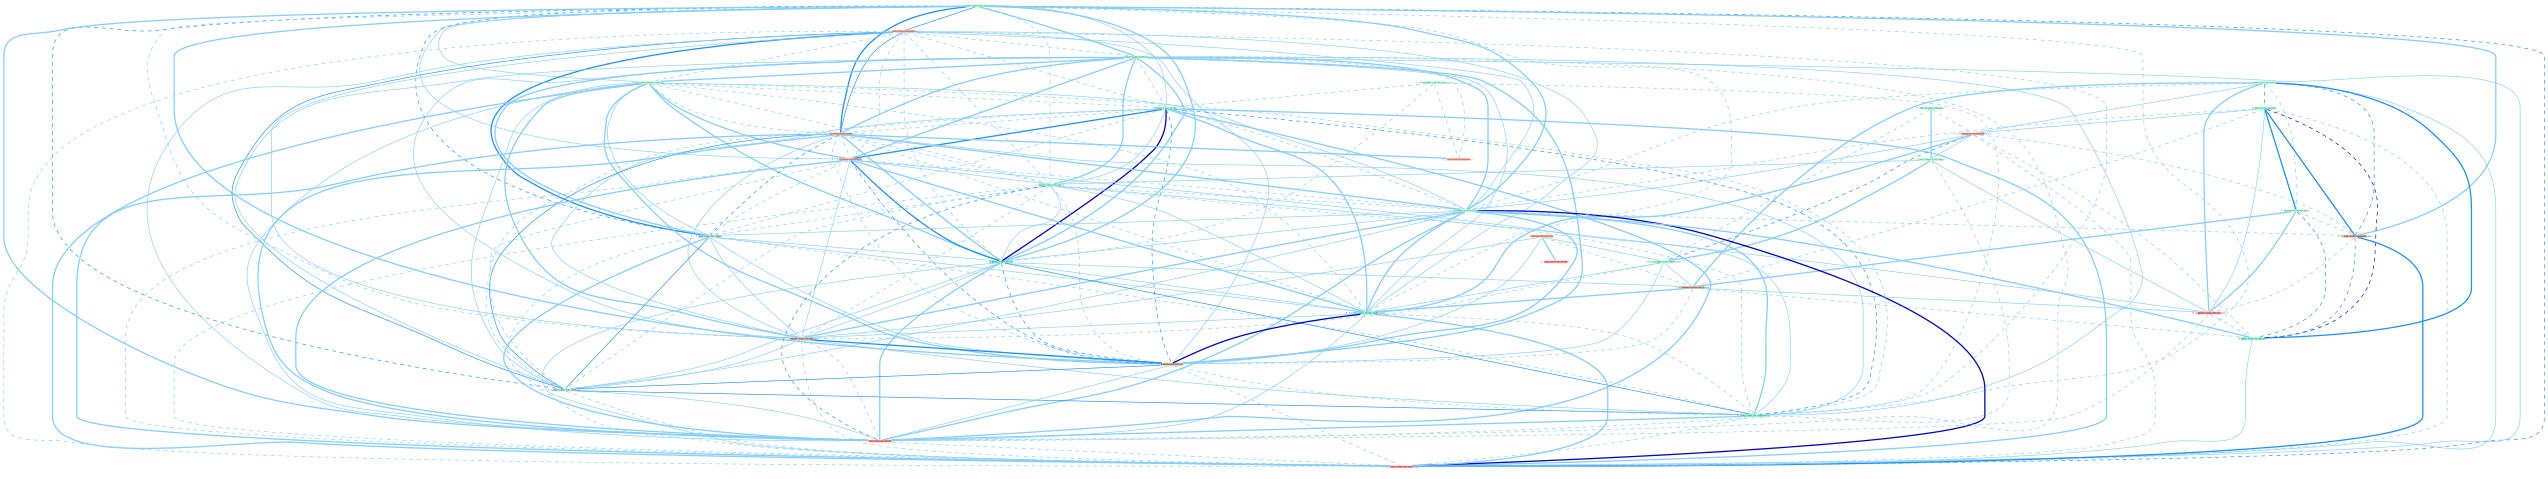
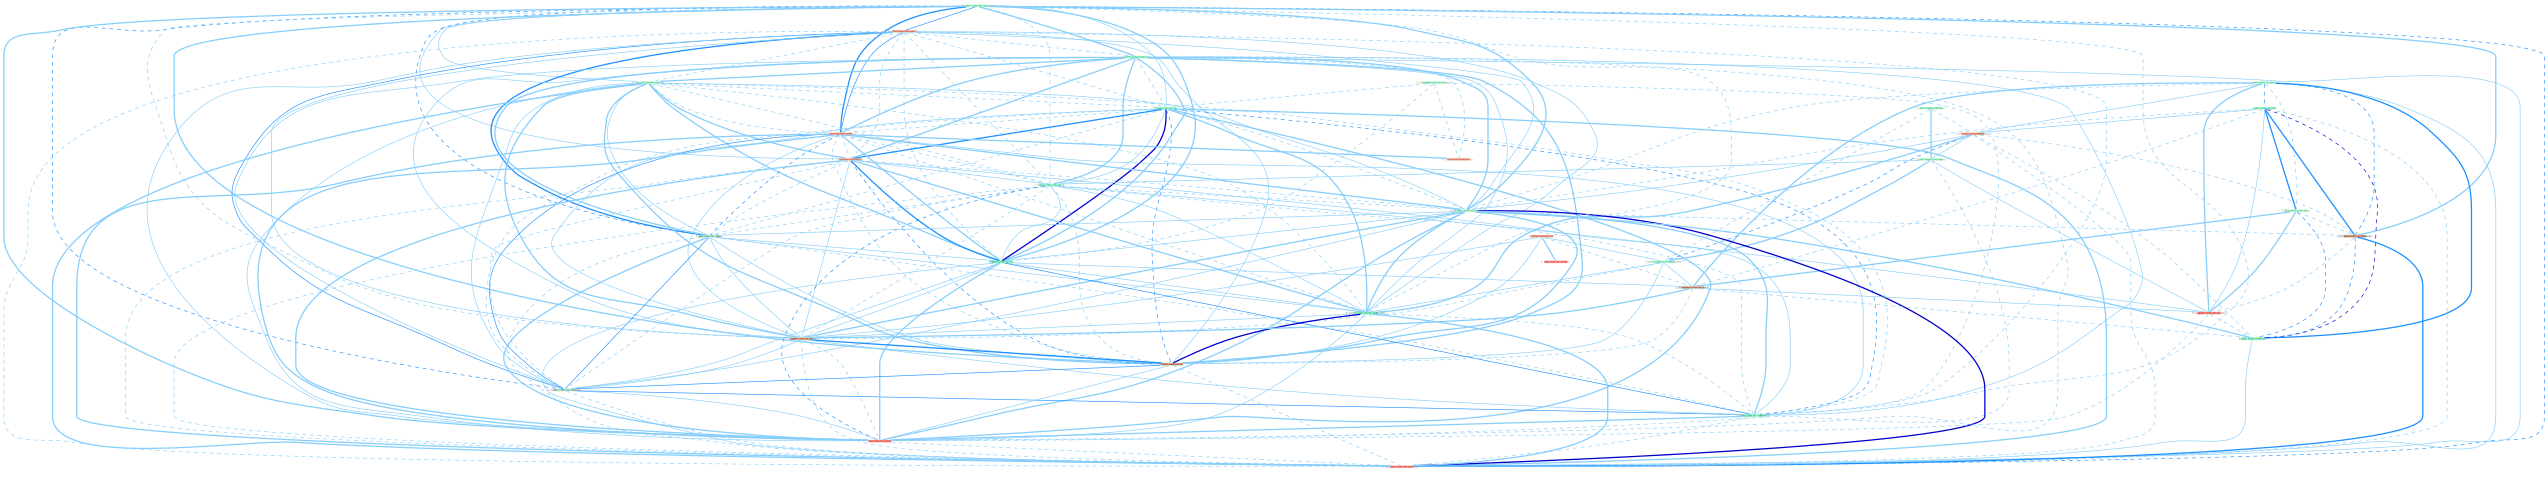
(2355, 236) -> (2355, 236)
(1530, 300) -> (1297, 327)
(1025, 322) -> none
(1457, 405) -> none
